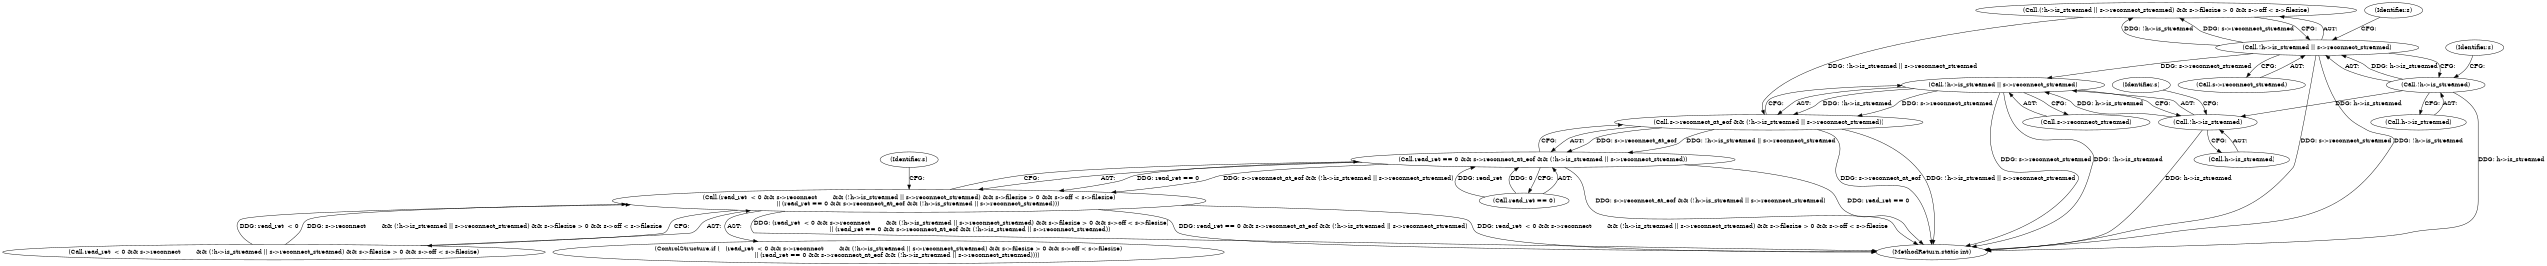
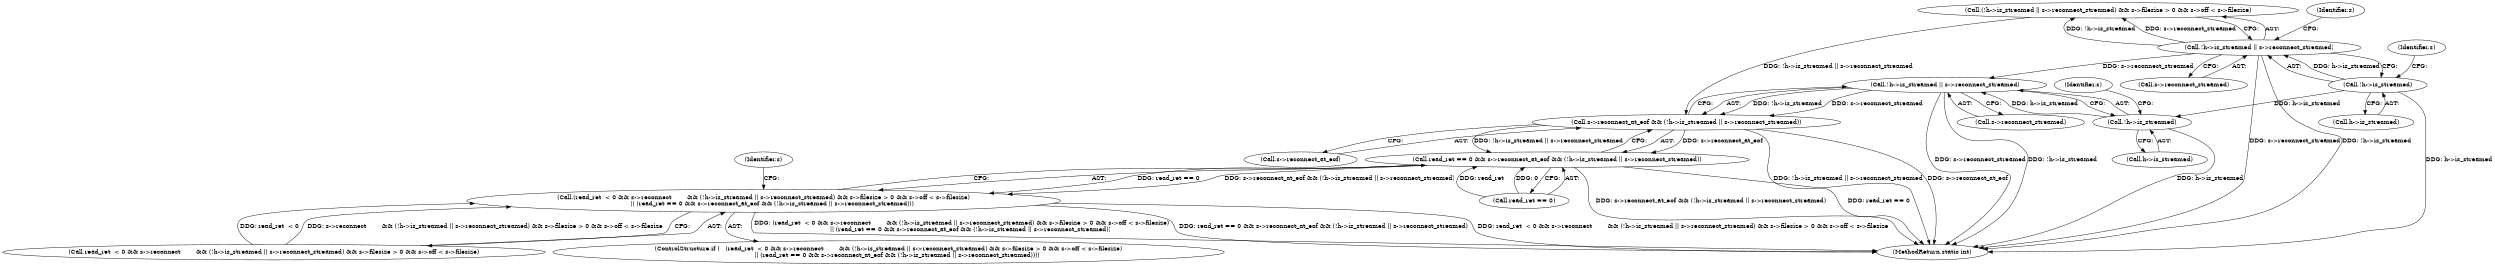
none -> (1301, 160)
